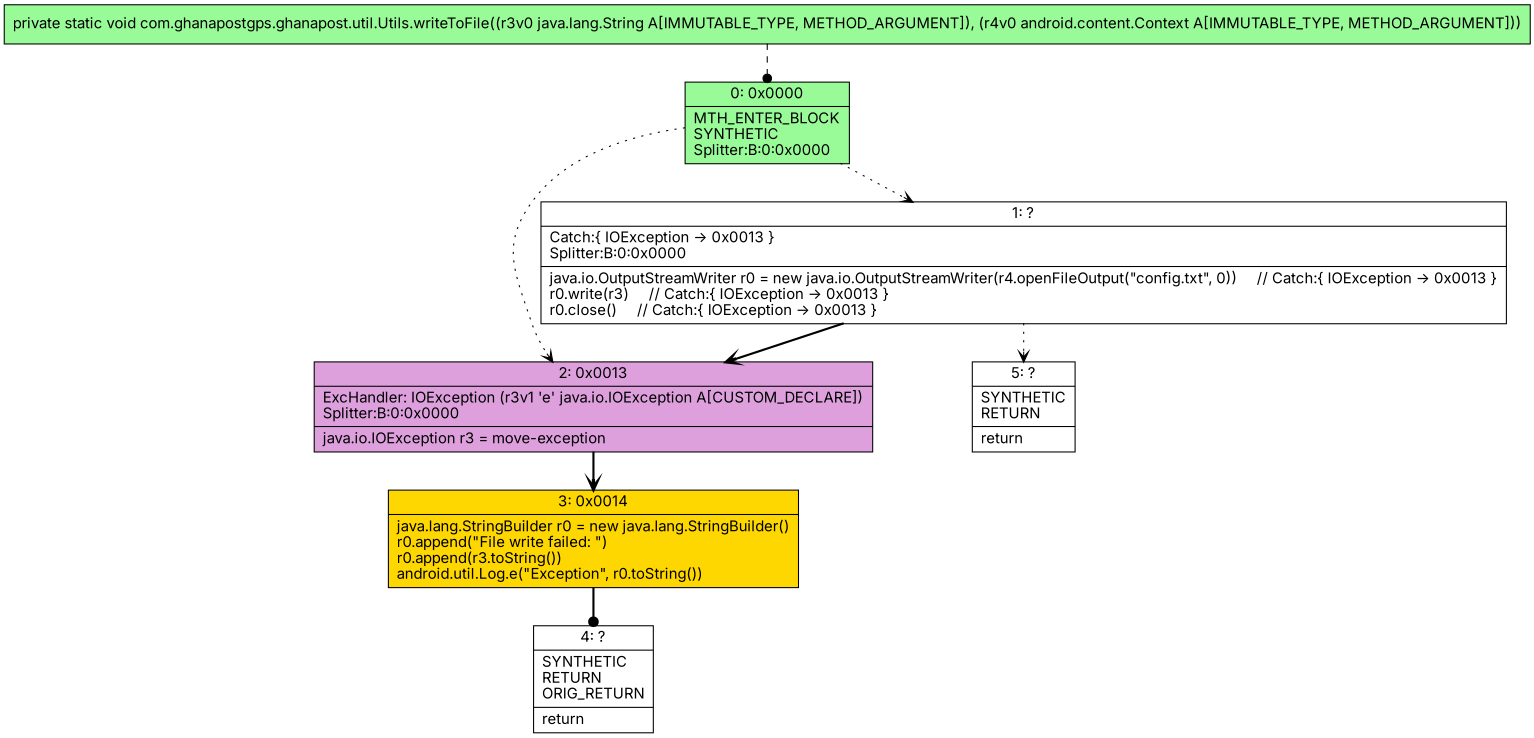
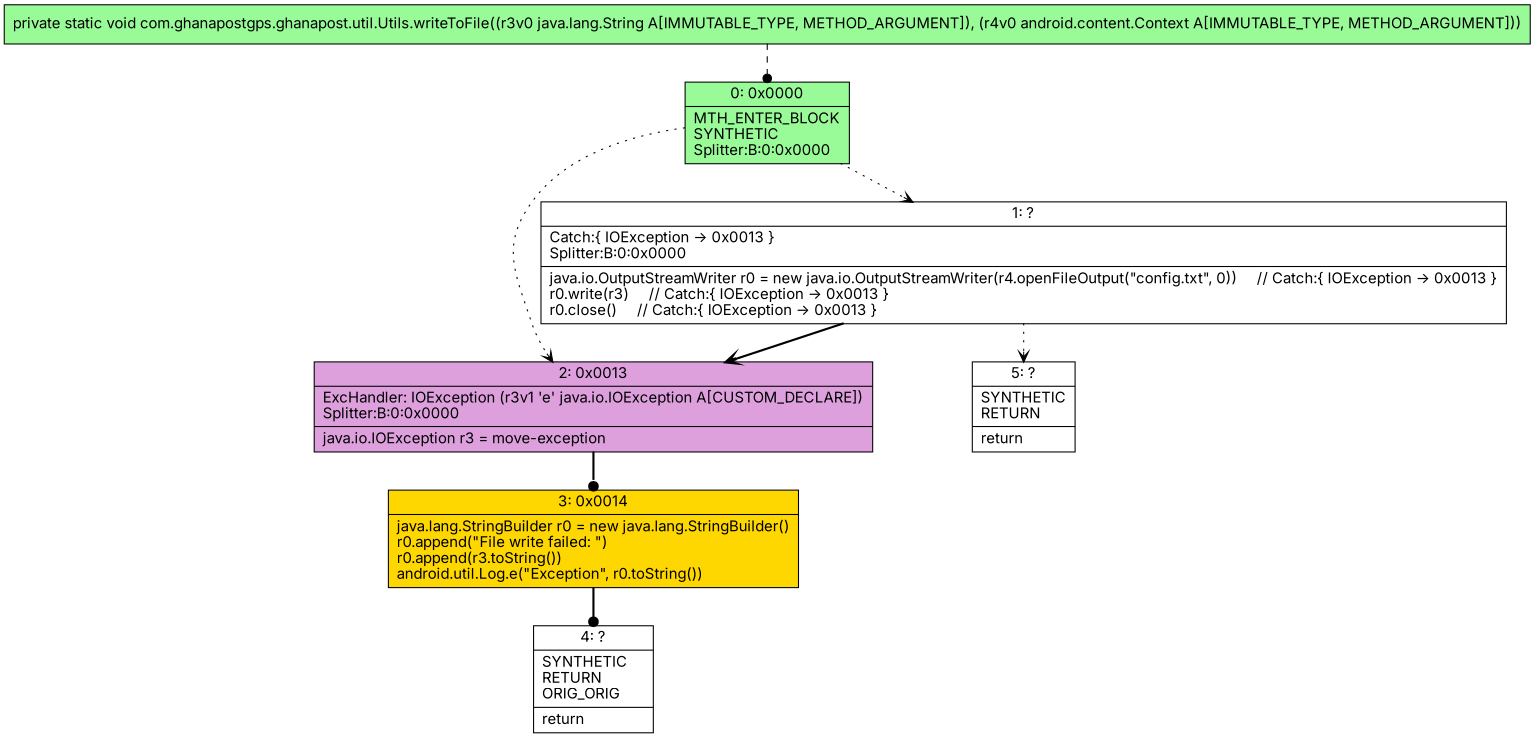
(593, 466) -> (593, 466)
(593, 694) -> (581, 694)
